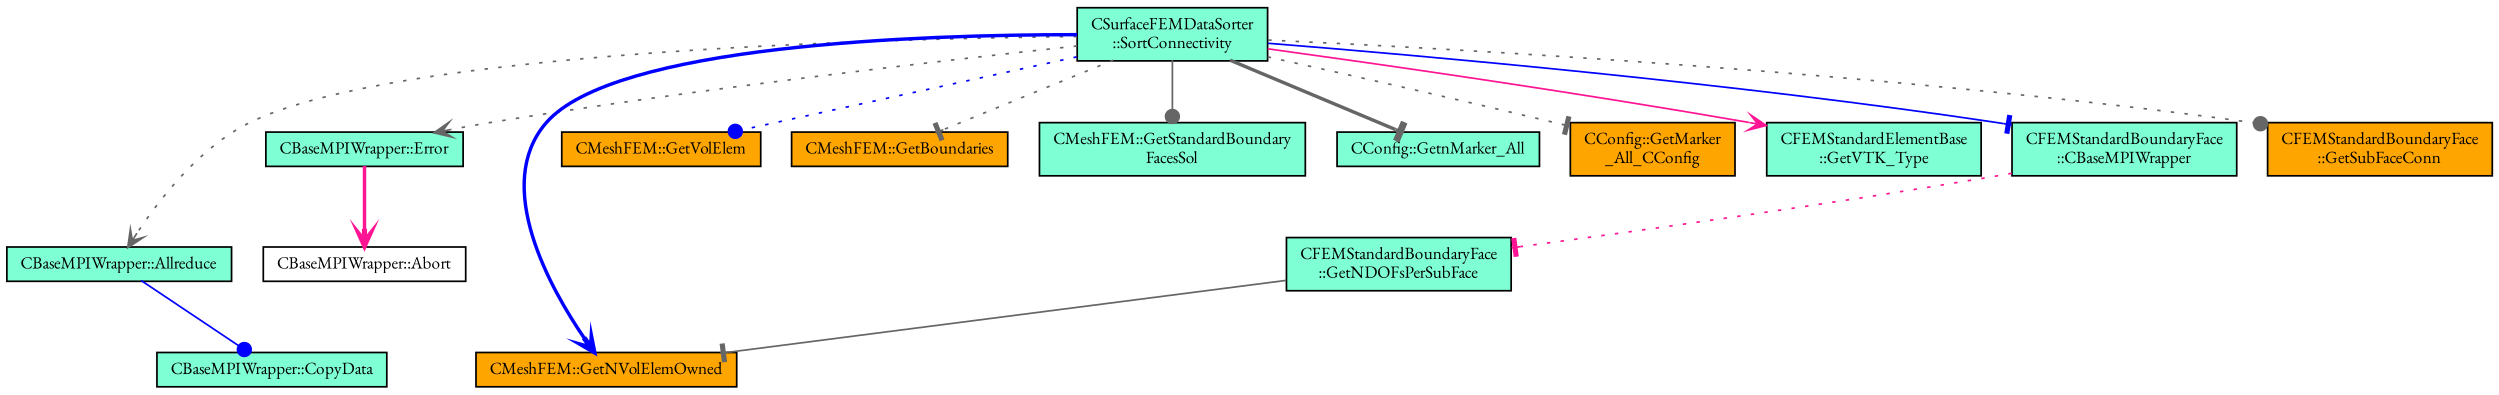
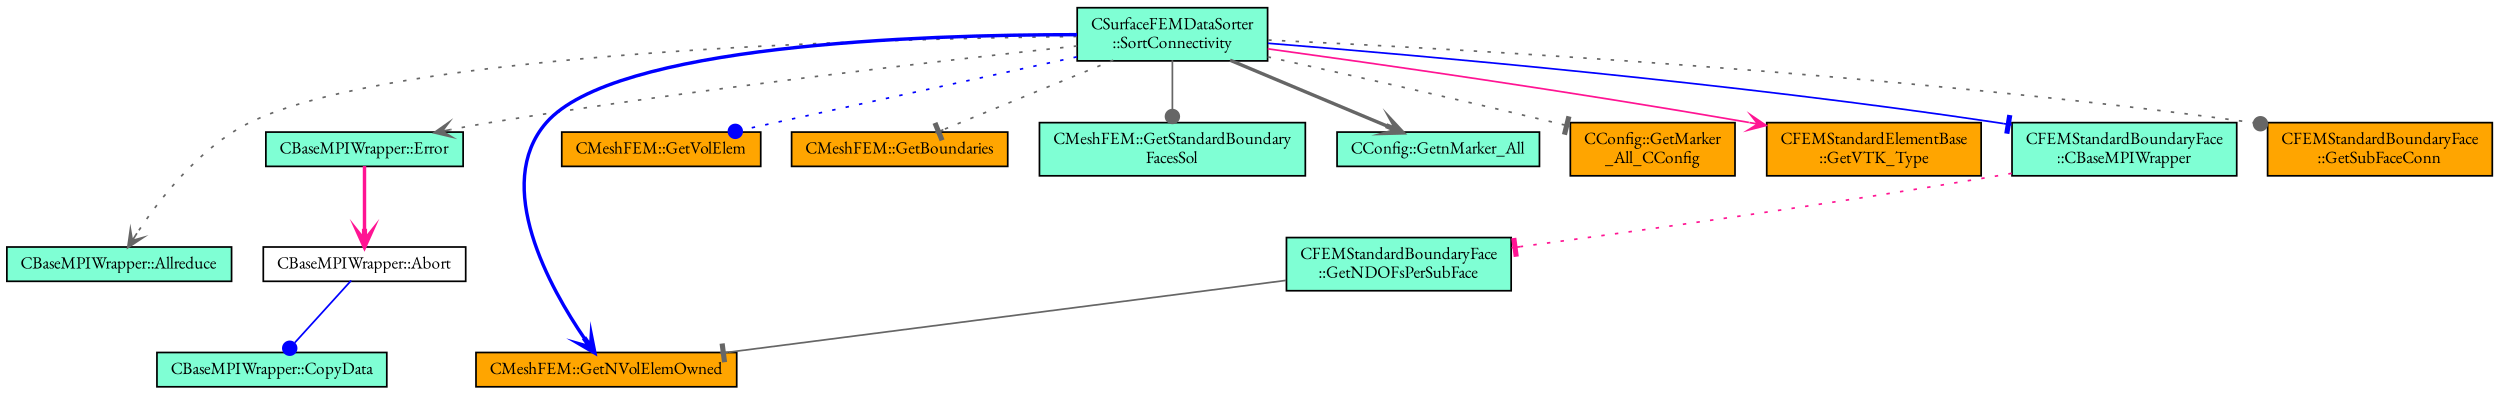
(1313, 95) -> (1313, 95)
(1874, 149) -> (1874, 149)
(190, 313) -> (323, 312)
